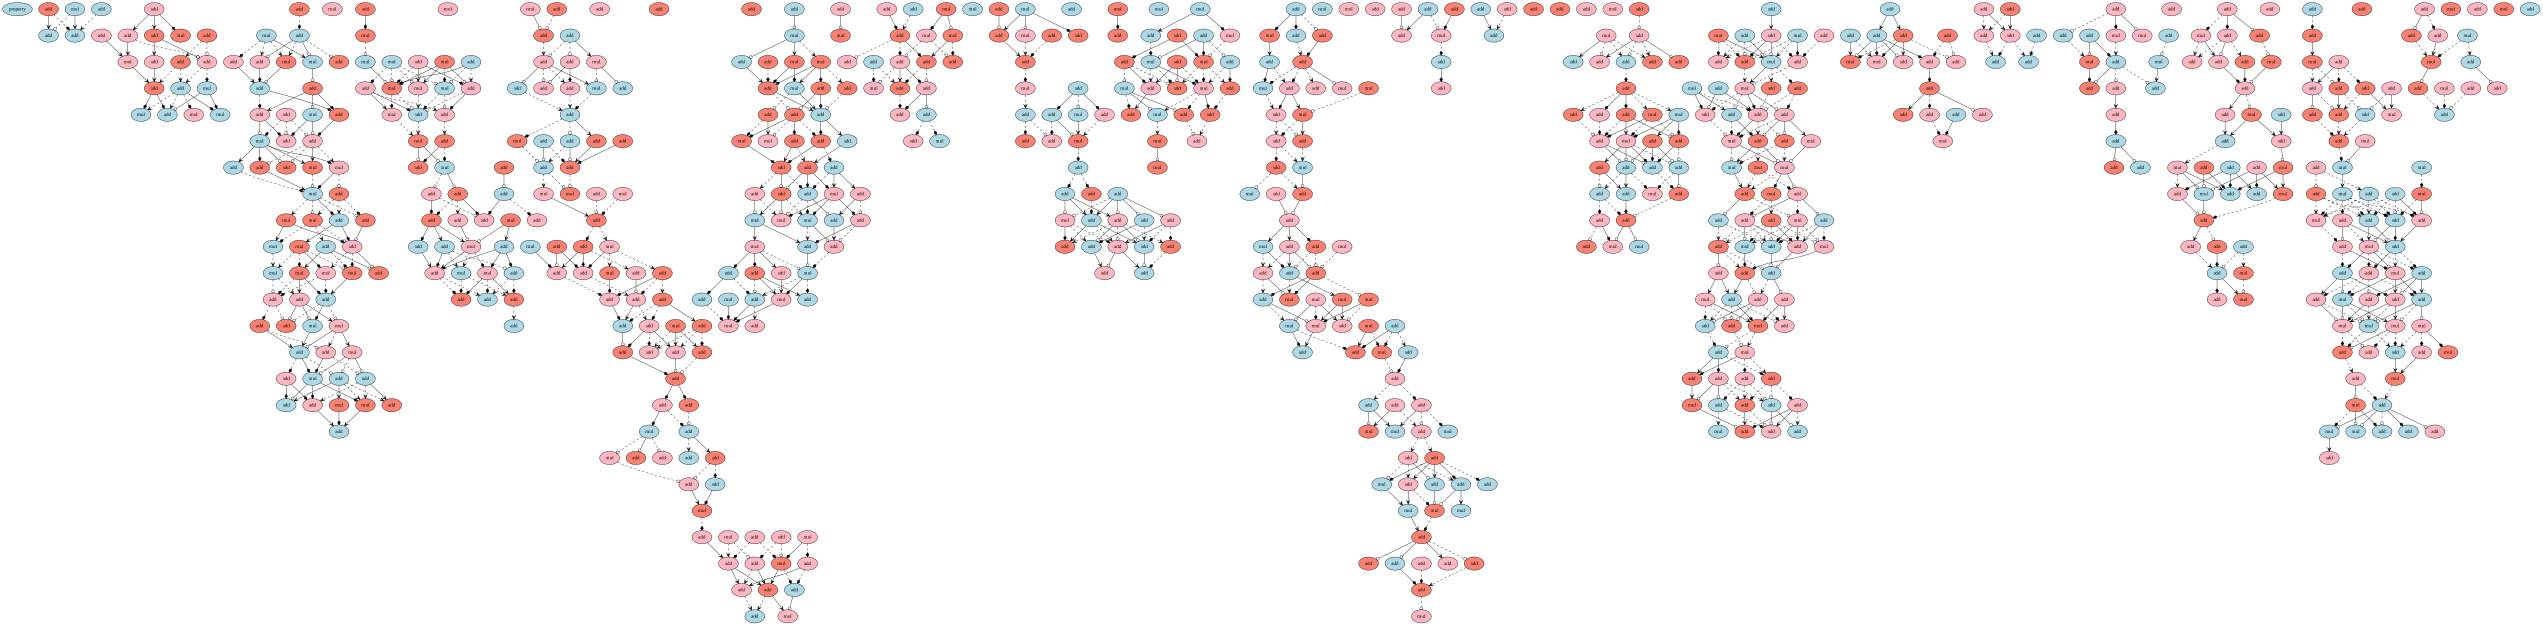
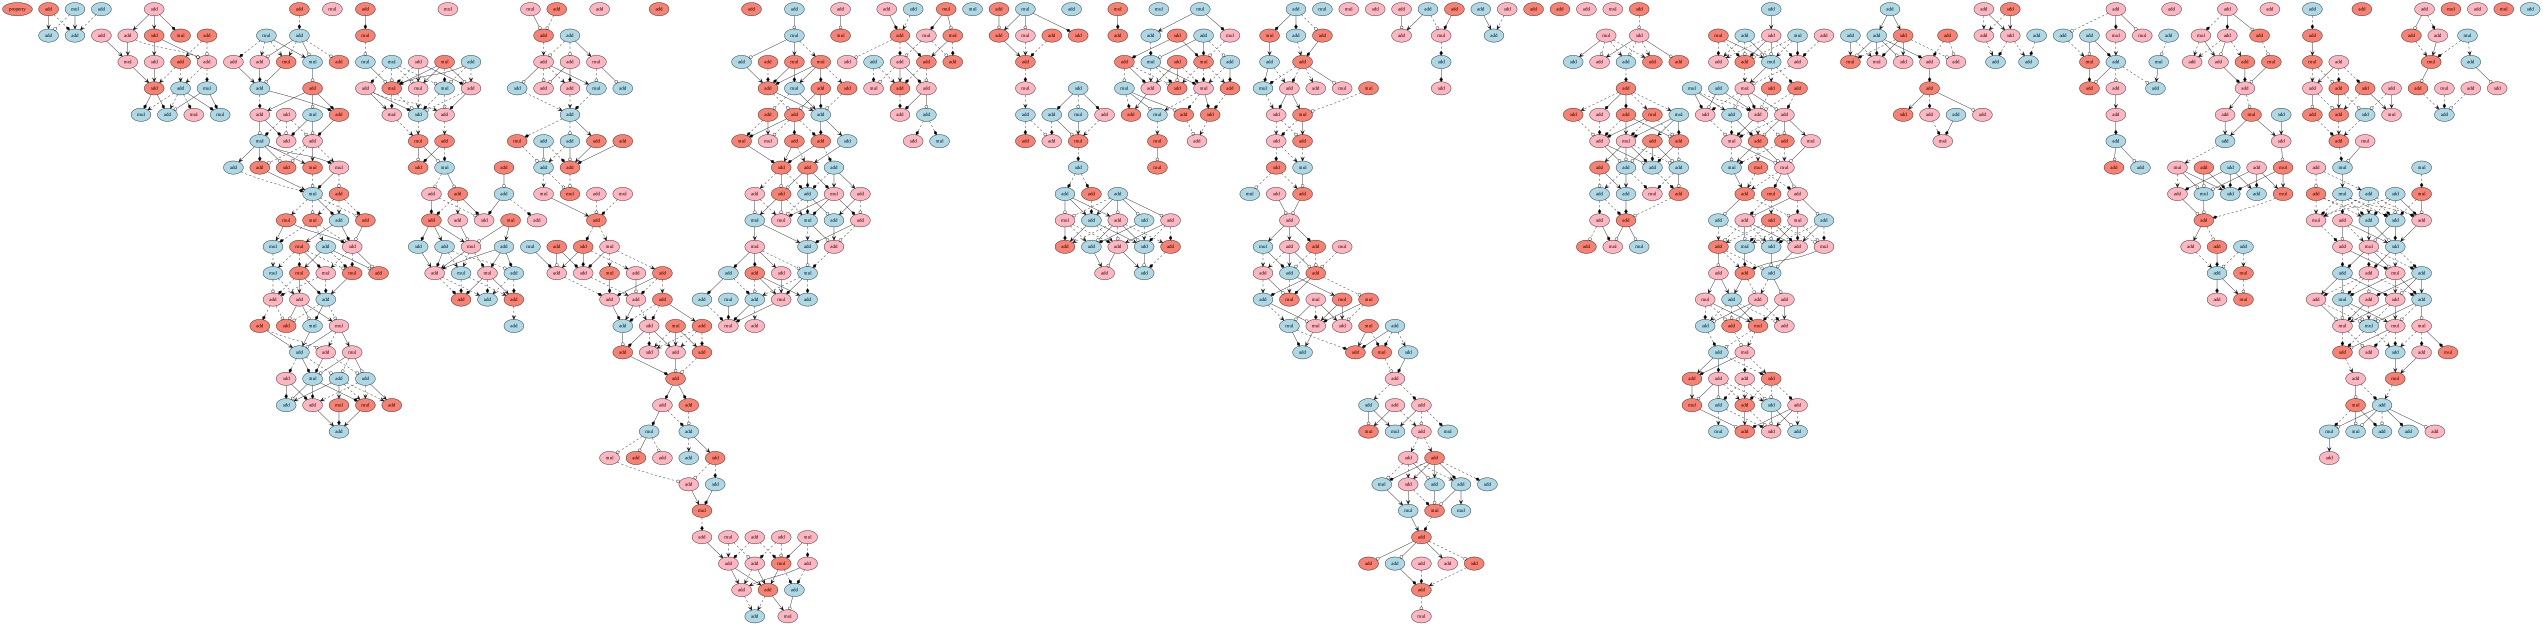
(17, 9) -> (17, 9)
